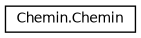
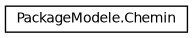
(70, 19) -> (96, 19)
